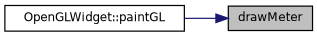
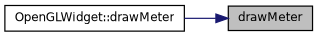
(95, 18) -> (95, 18)
